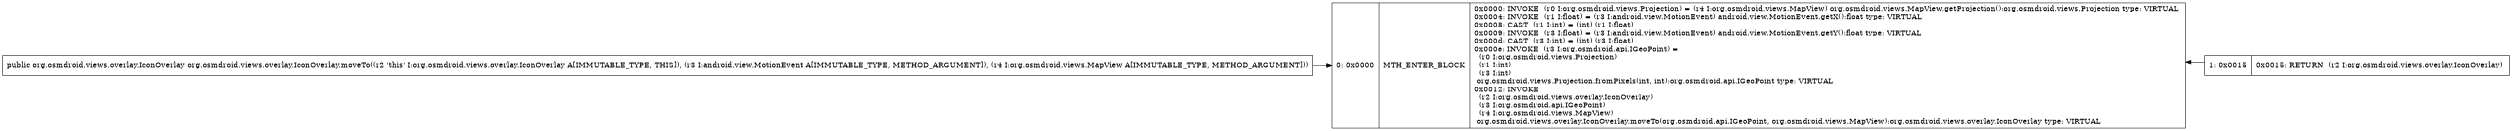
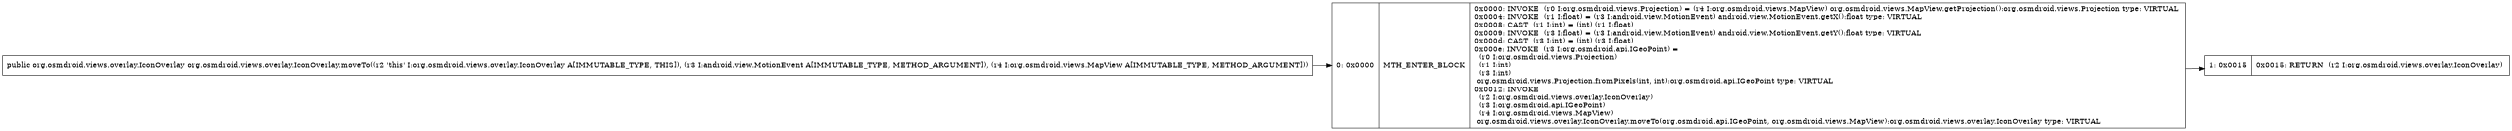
(2198, 62) -> (2192, 69)
